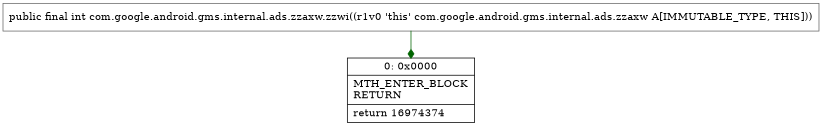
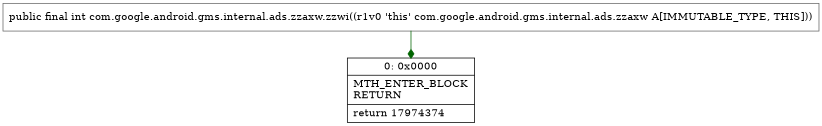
(399, 113) -> (399, 113)
